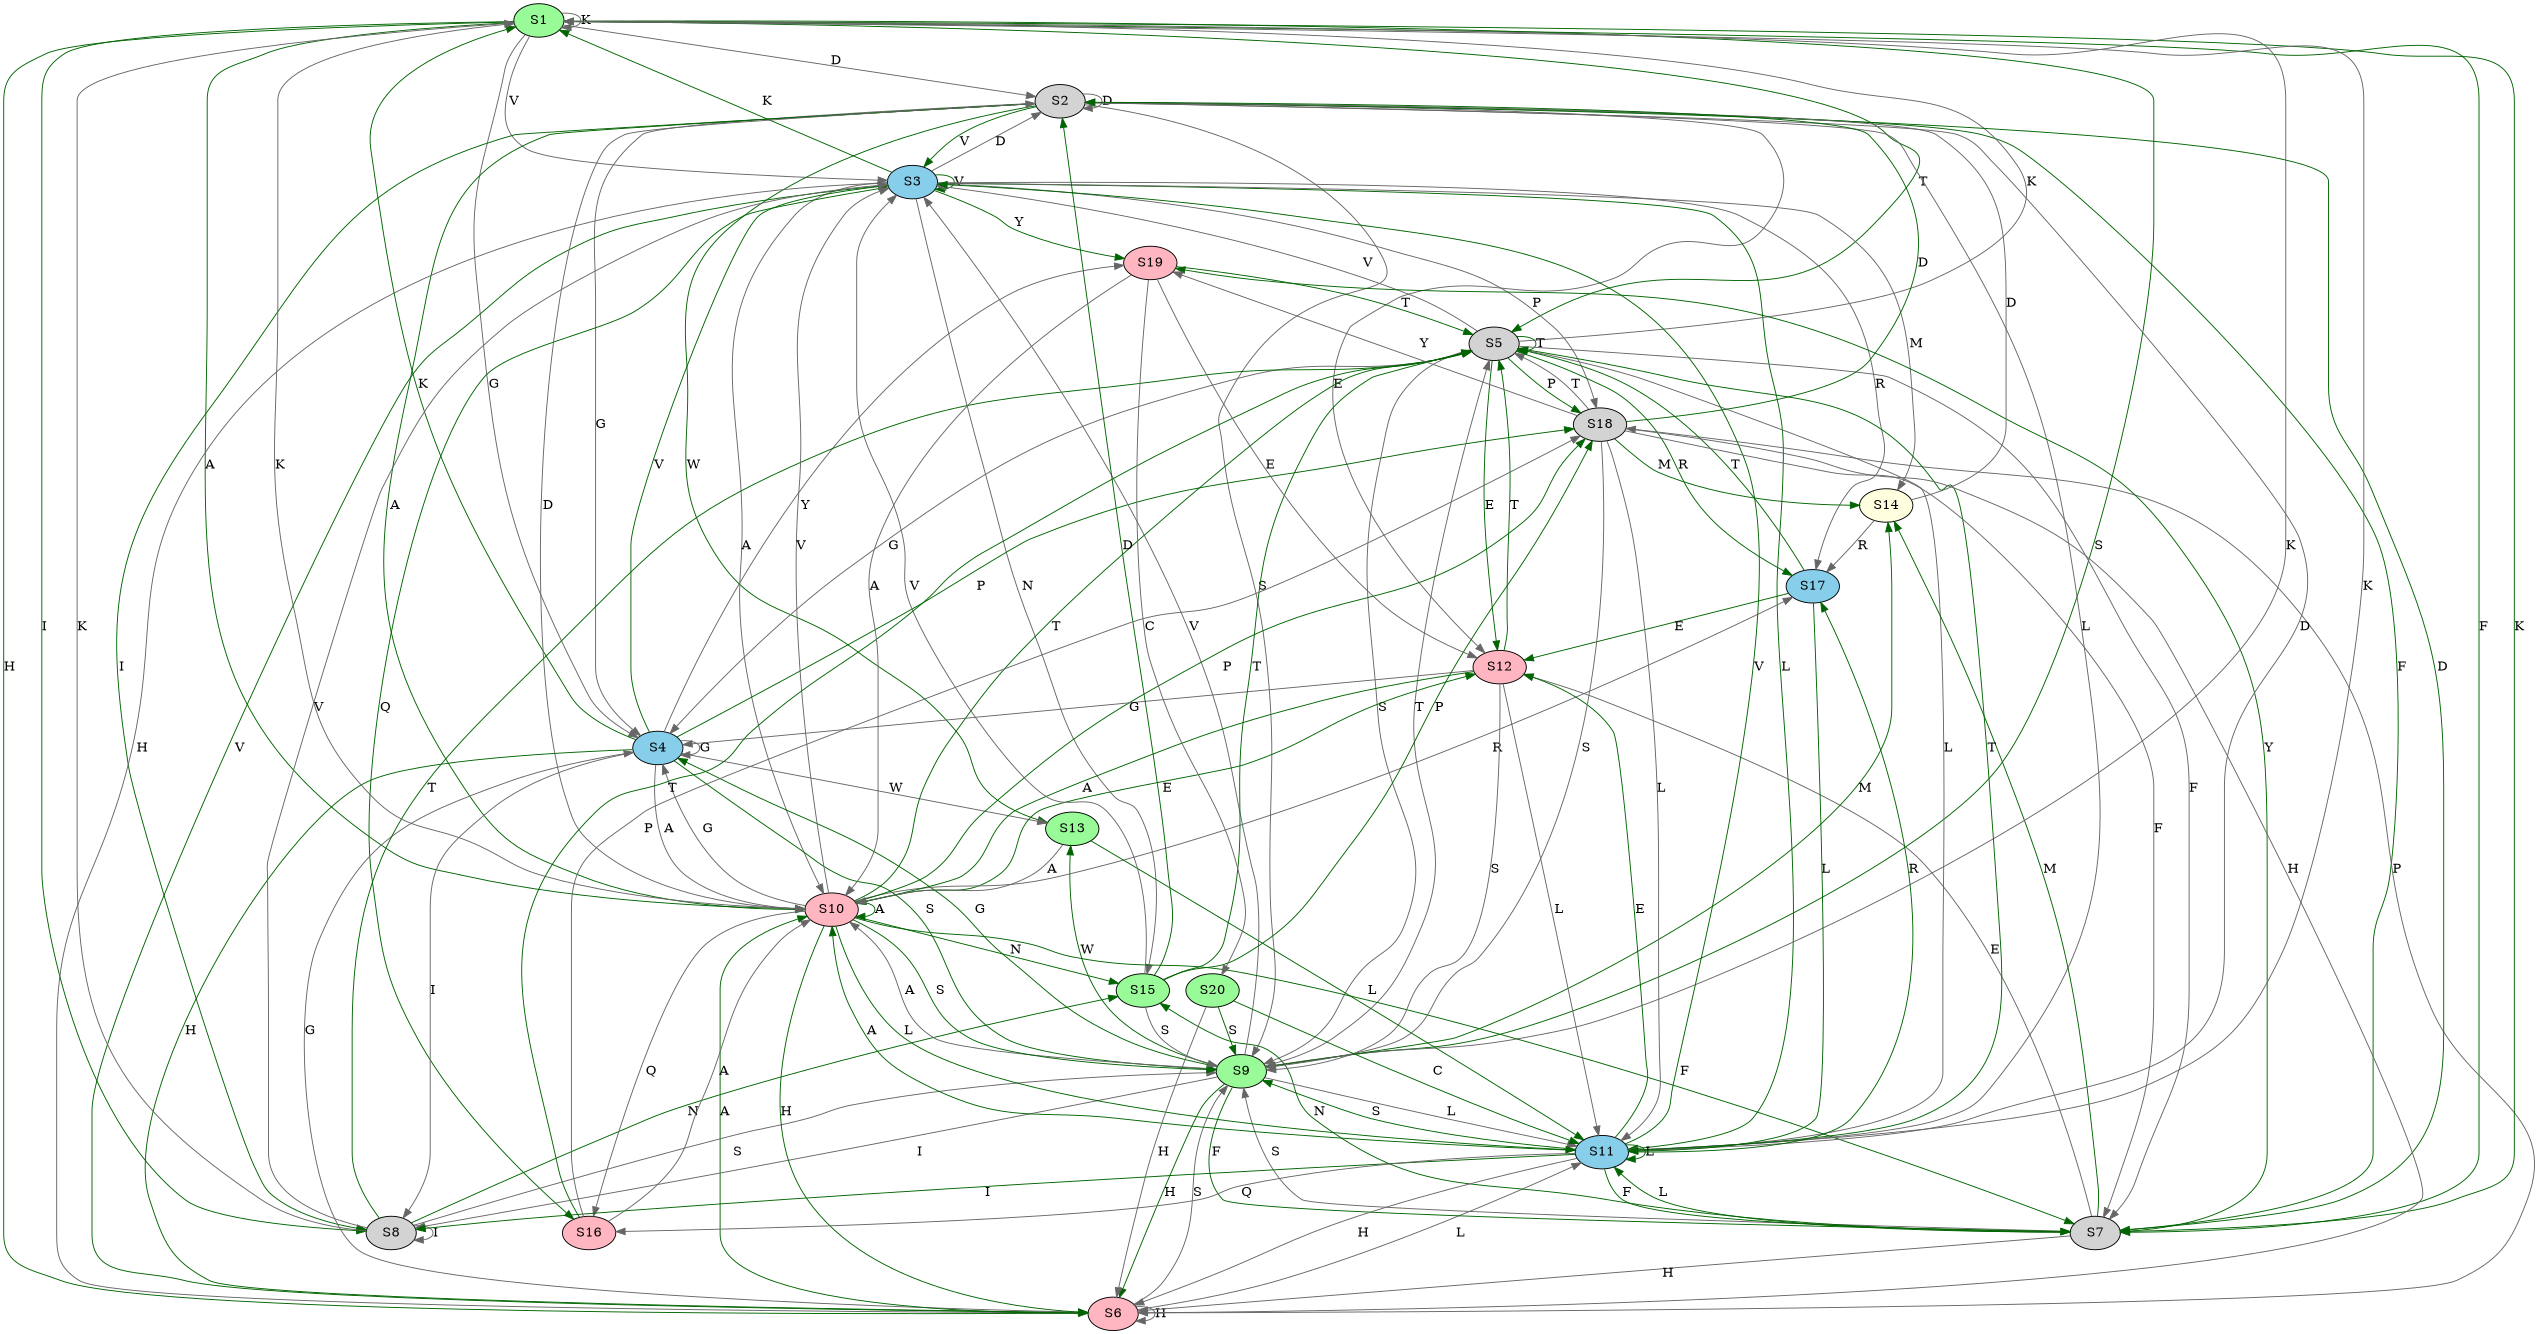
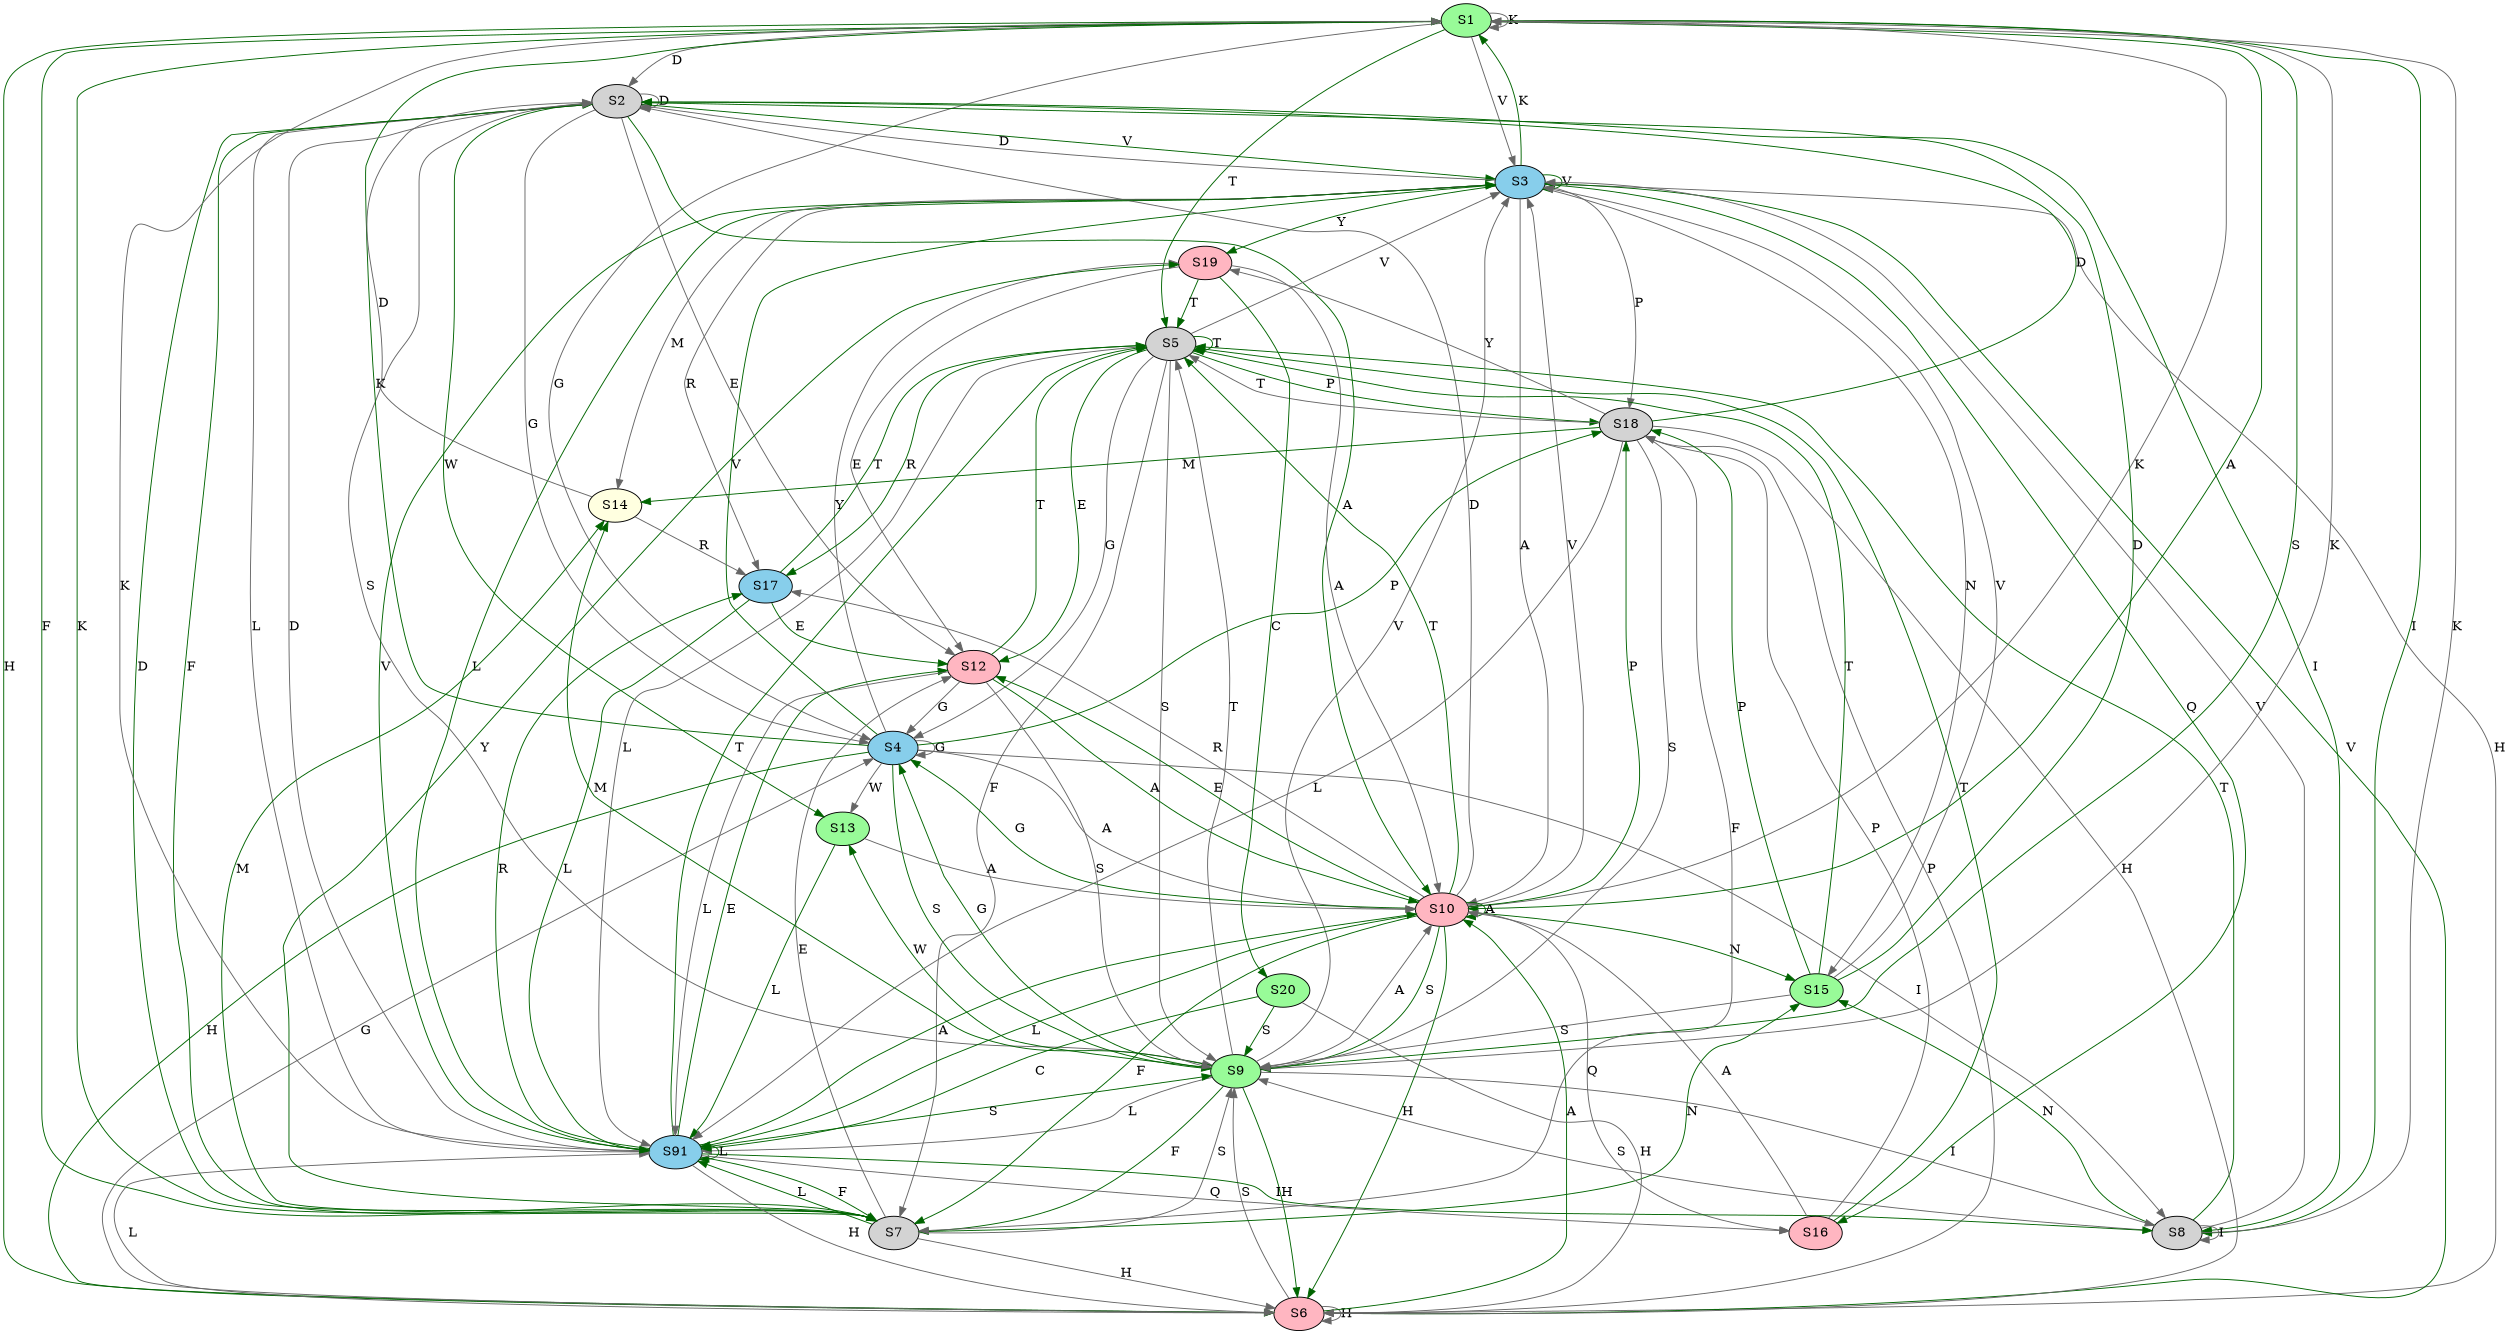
(1599, 55) -> none
(1145, 634) -> (1274, 597)
(716, 862) -> (1134, 891)
(1602, 1152) -> (676, 1152)
